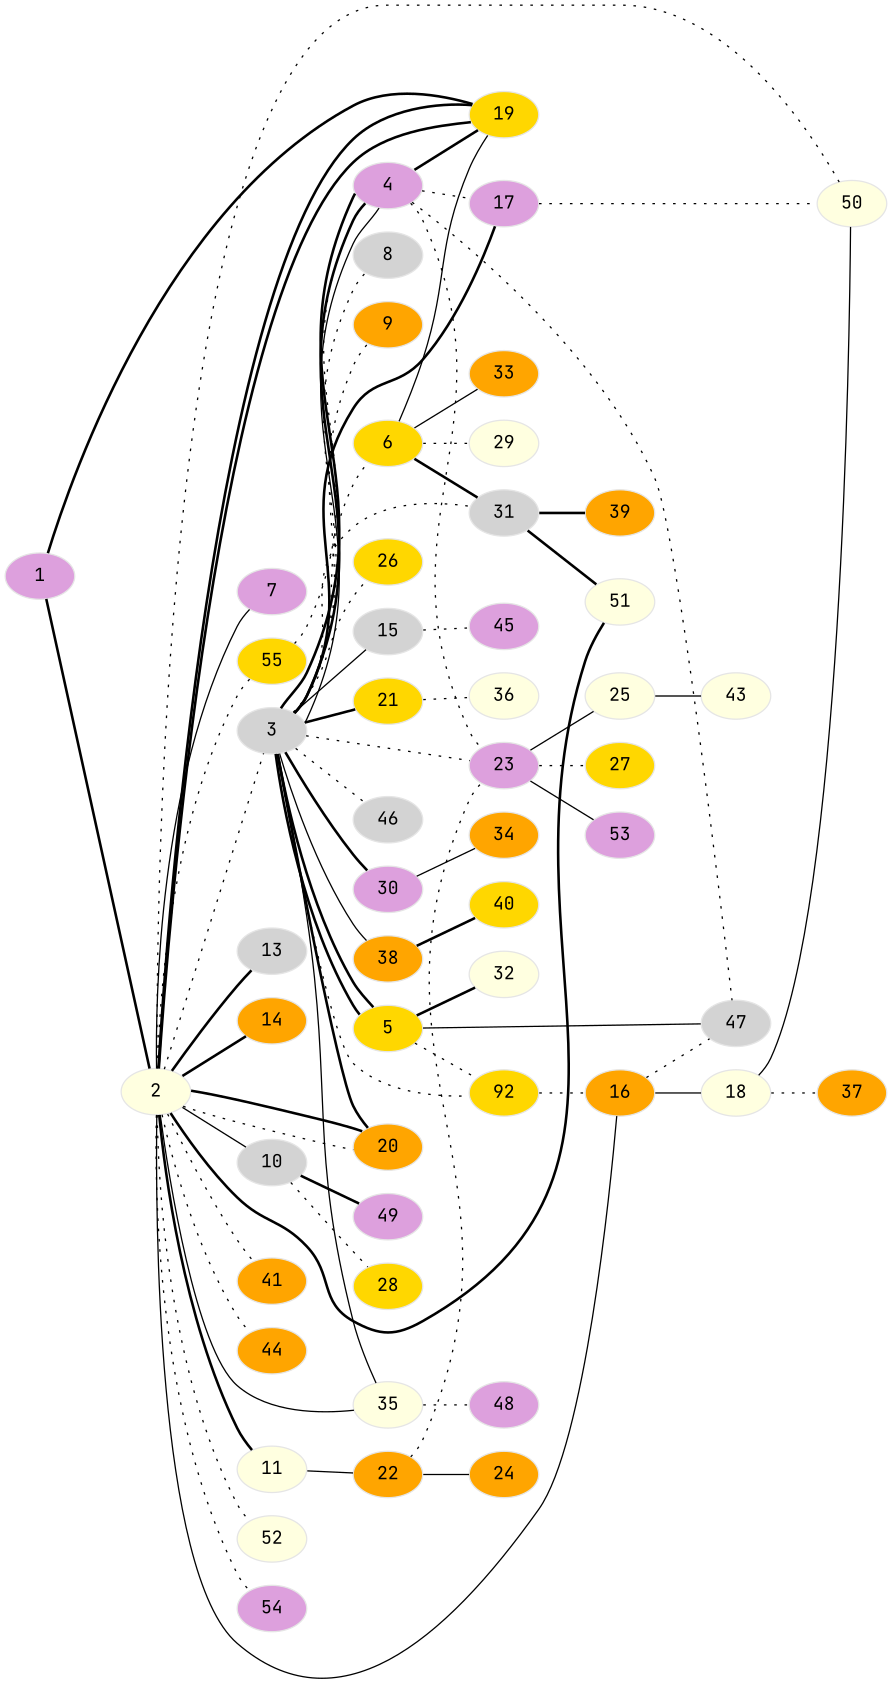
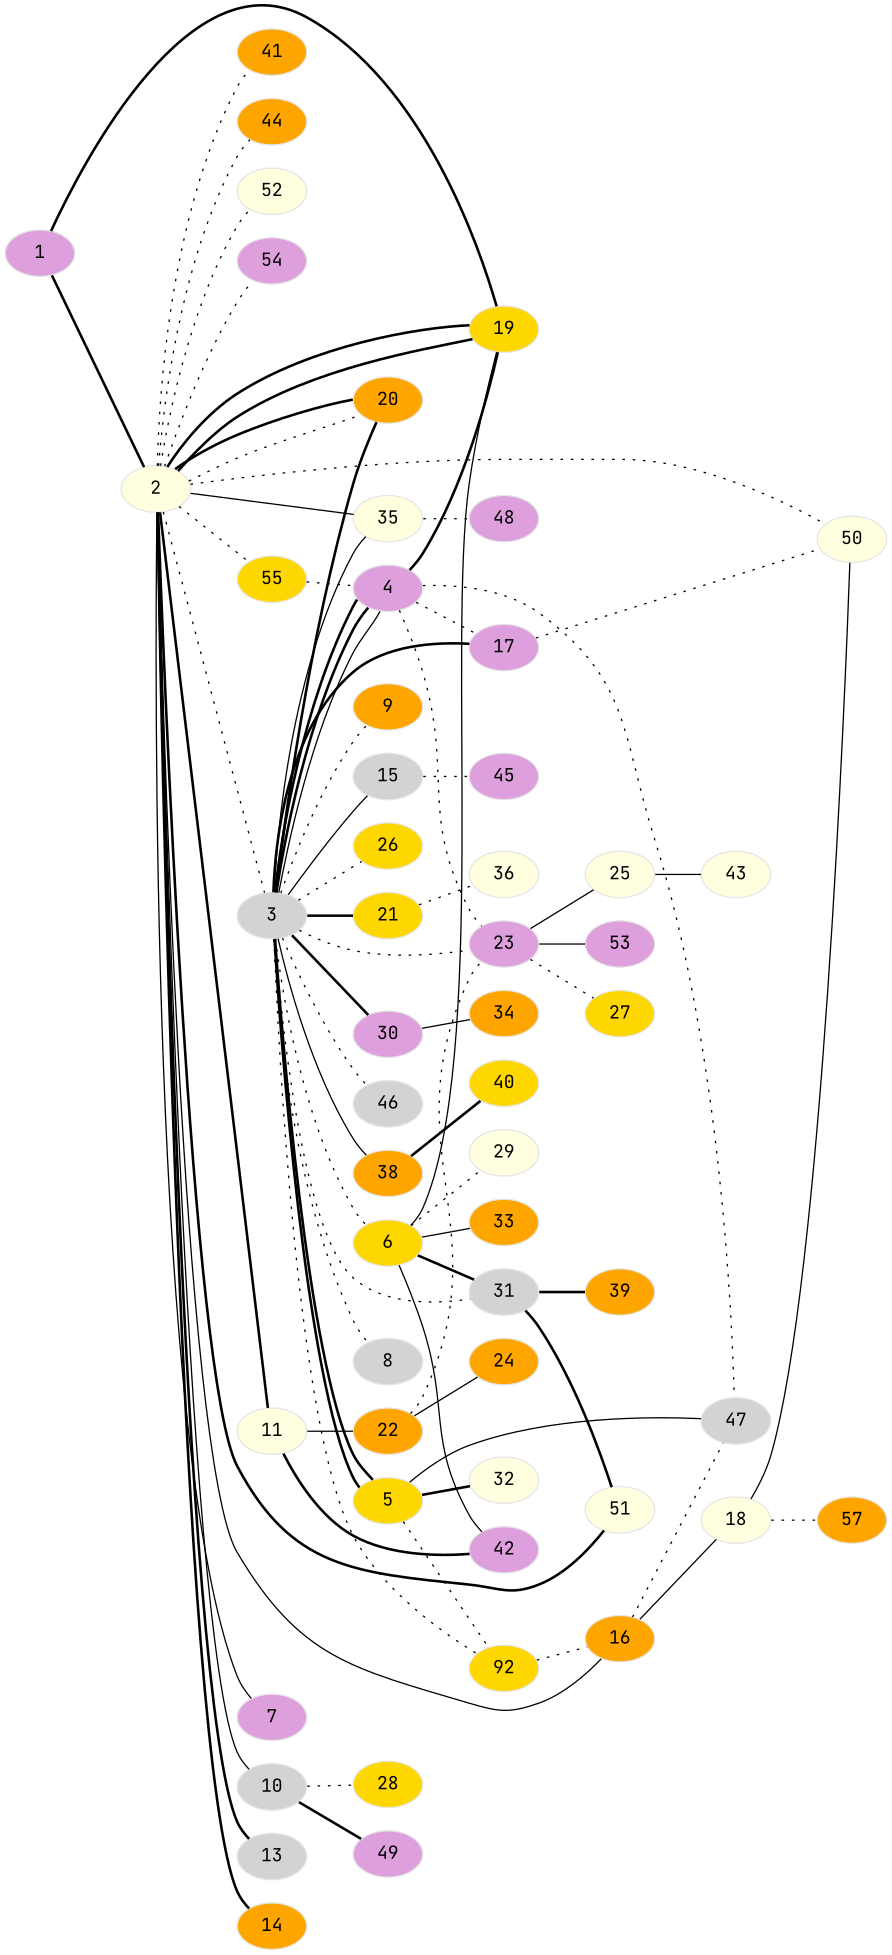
(852, 1093) -> (852, 1520)
none -> (504, 1550)
